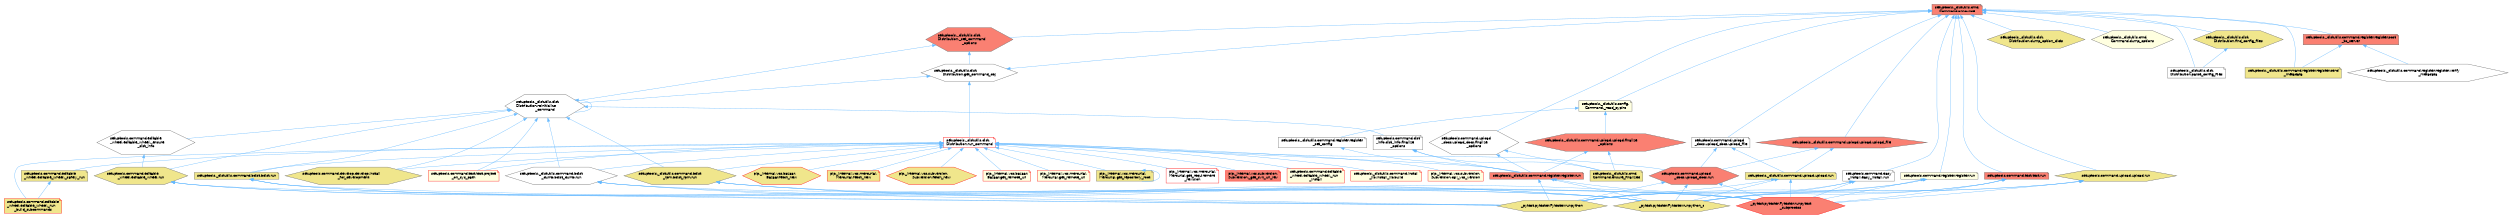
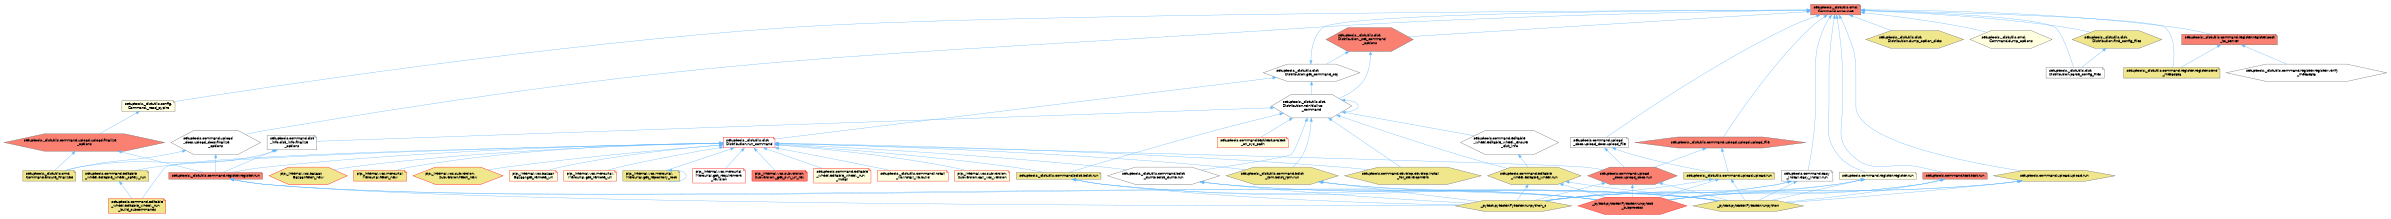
(1322, 143) -> none
(711, 149) -> none
